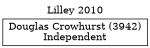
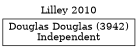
(75, 32) -> (69, 32)
